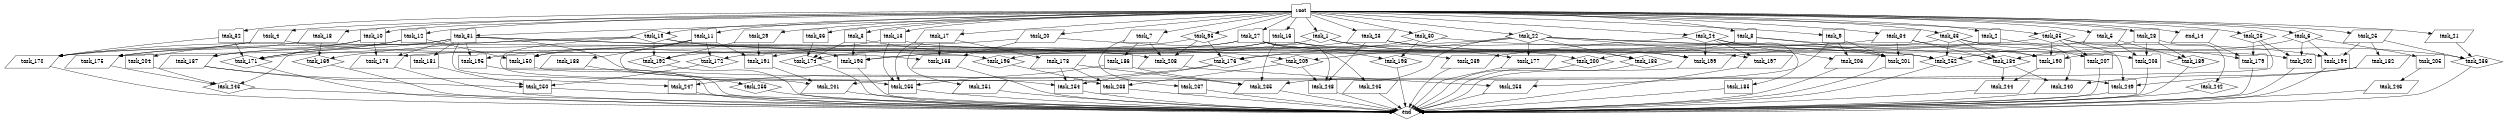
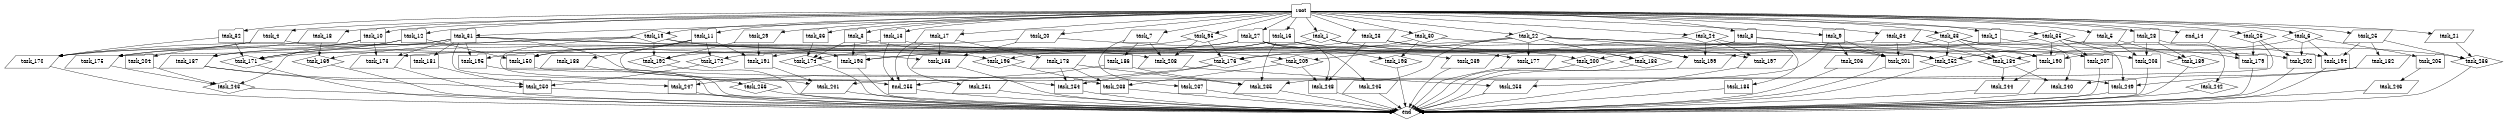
(1773, 50) -> none
(902, 87) -> (902, 87)
